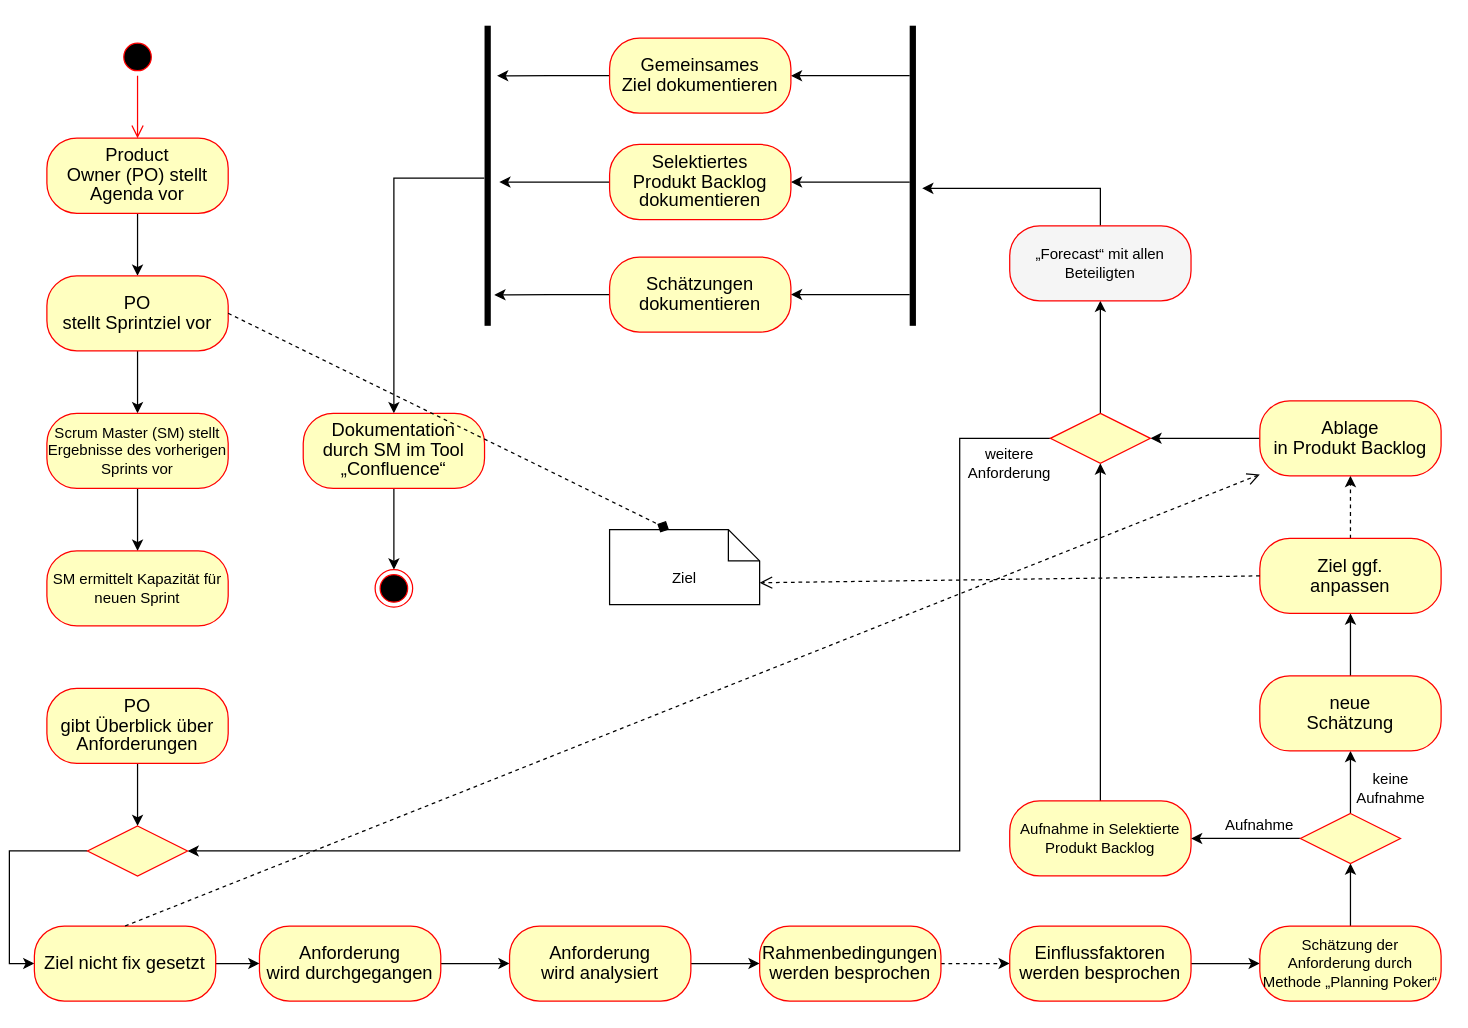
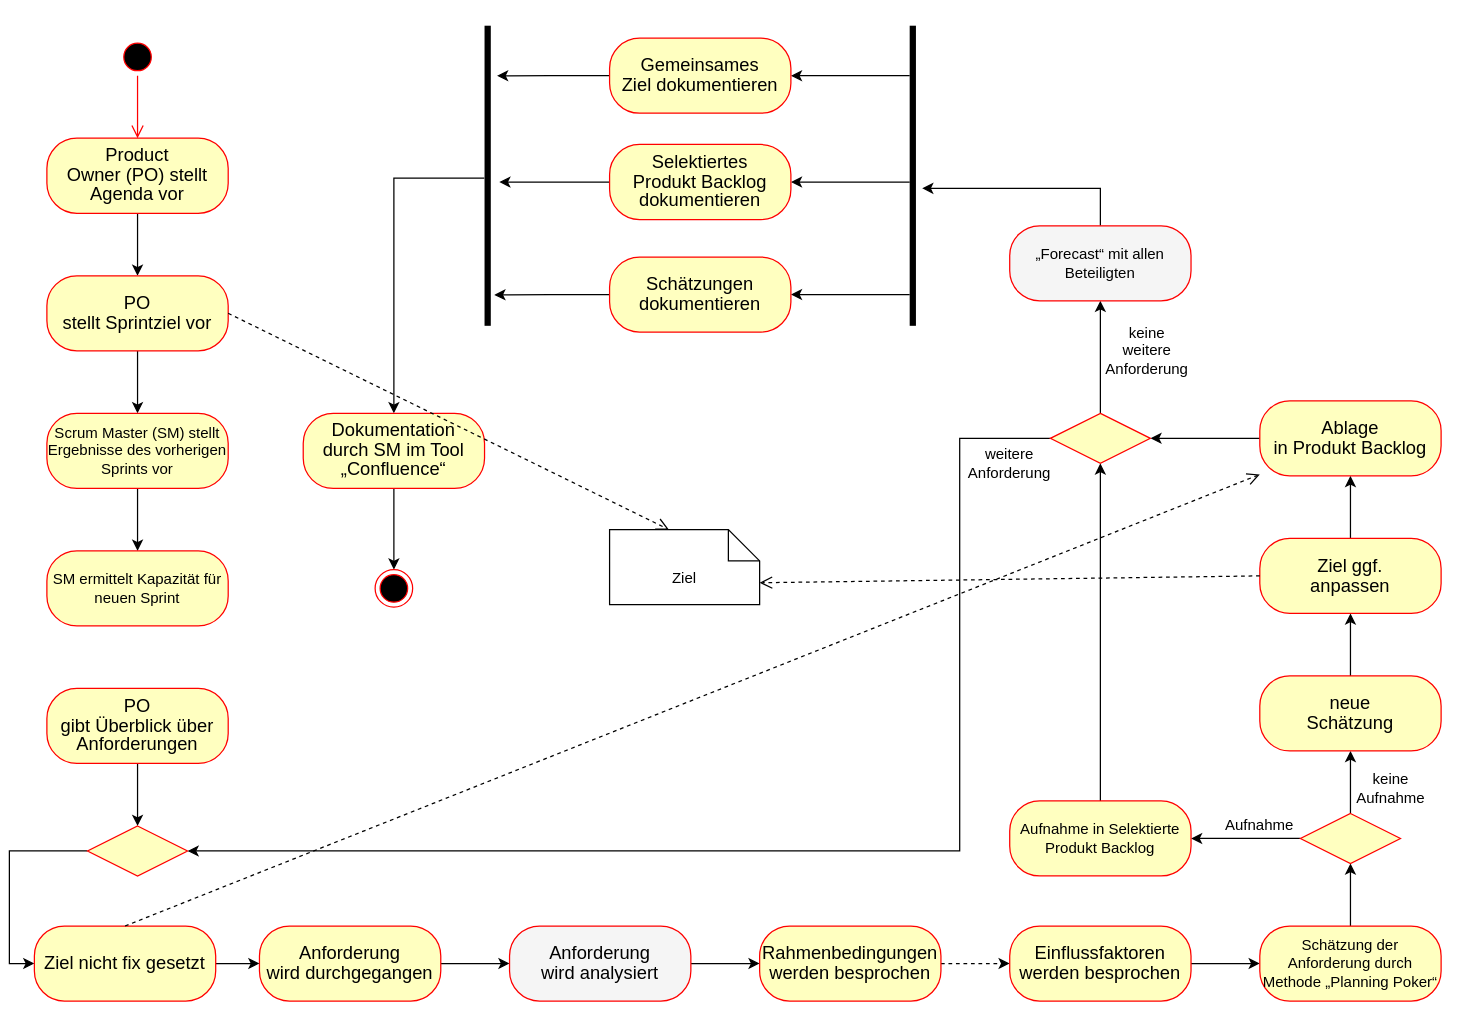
none -> (1147, 351)
(1350, 510) -> (1350, 510)
(656, 523) -> (660, 525)
(600, 963) -> (600, 963)
